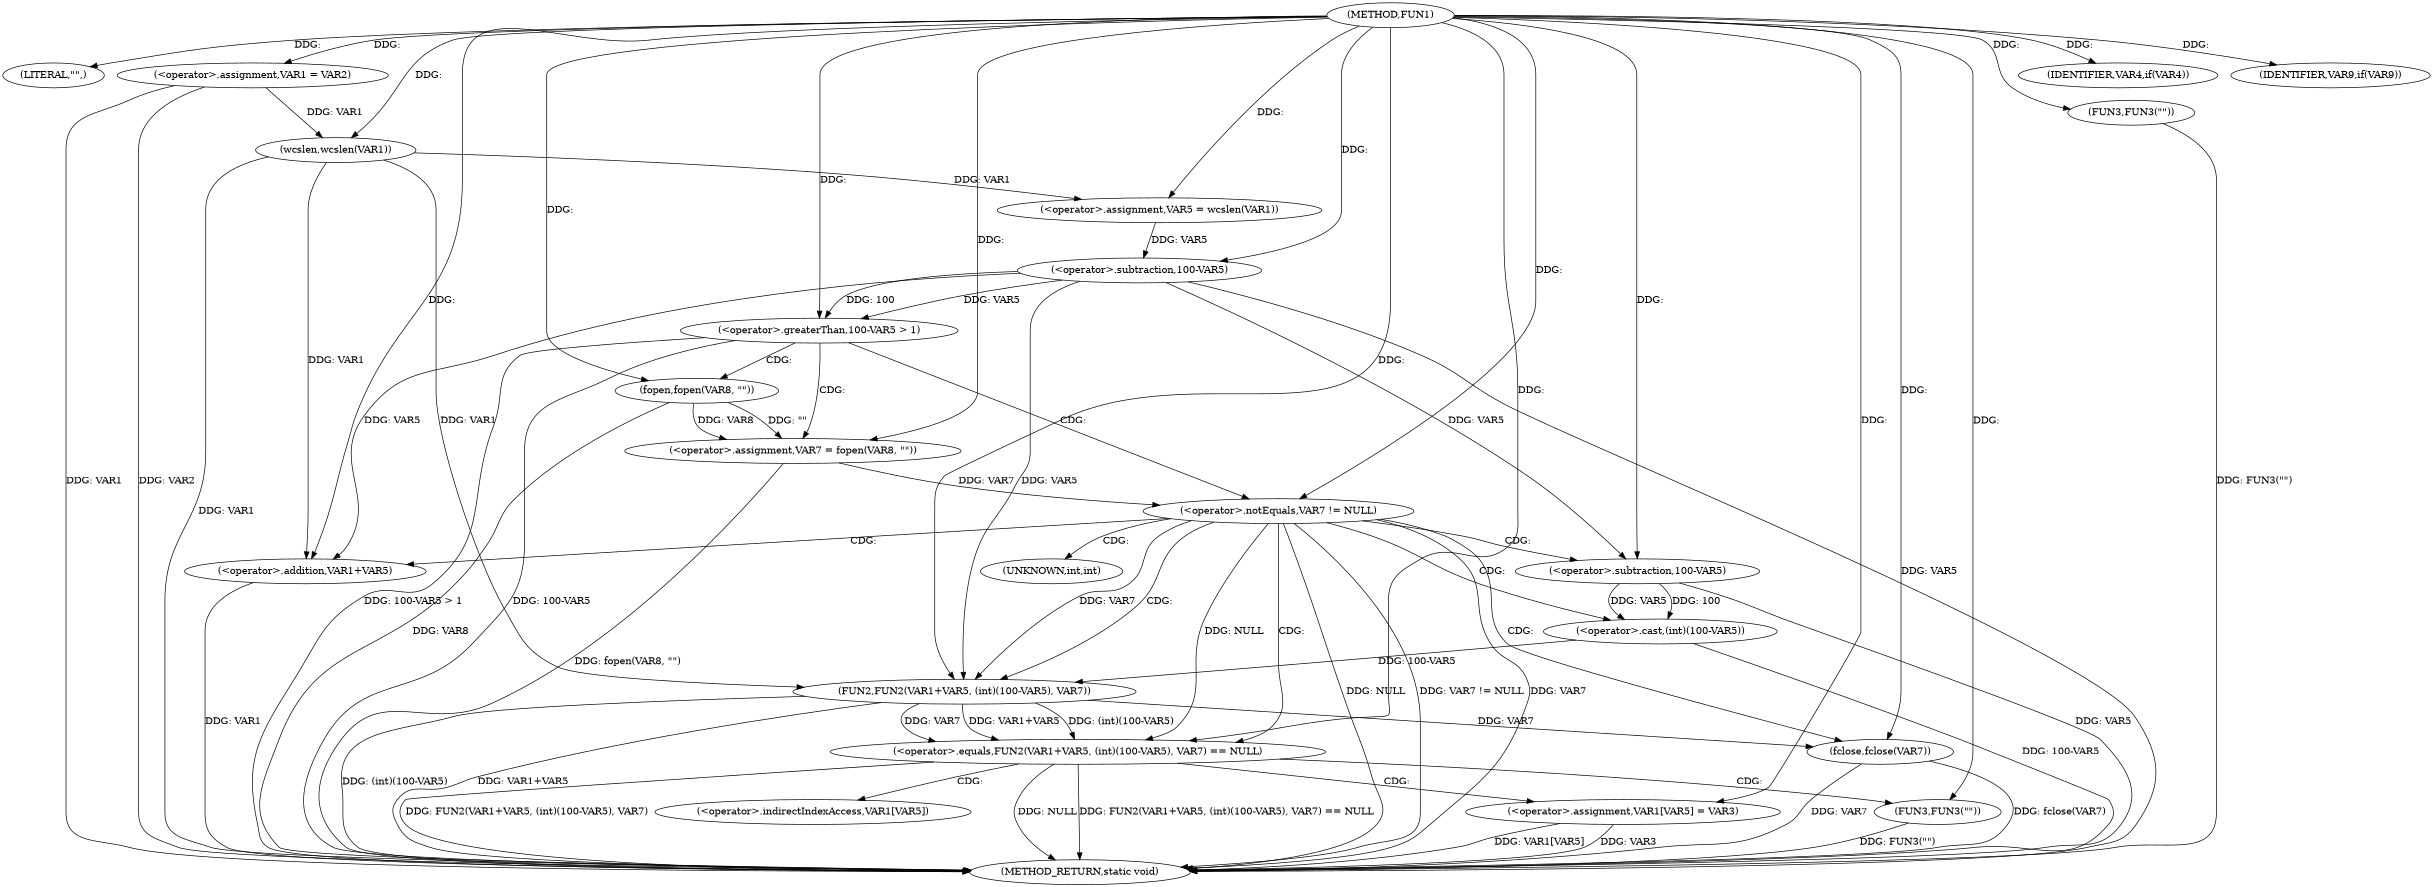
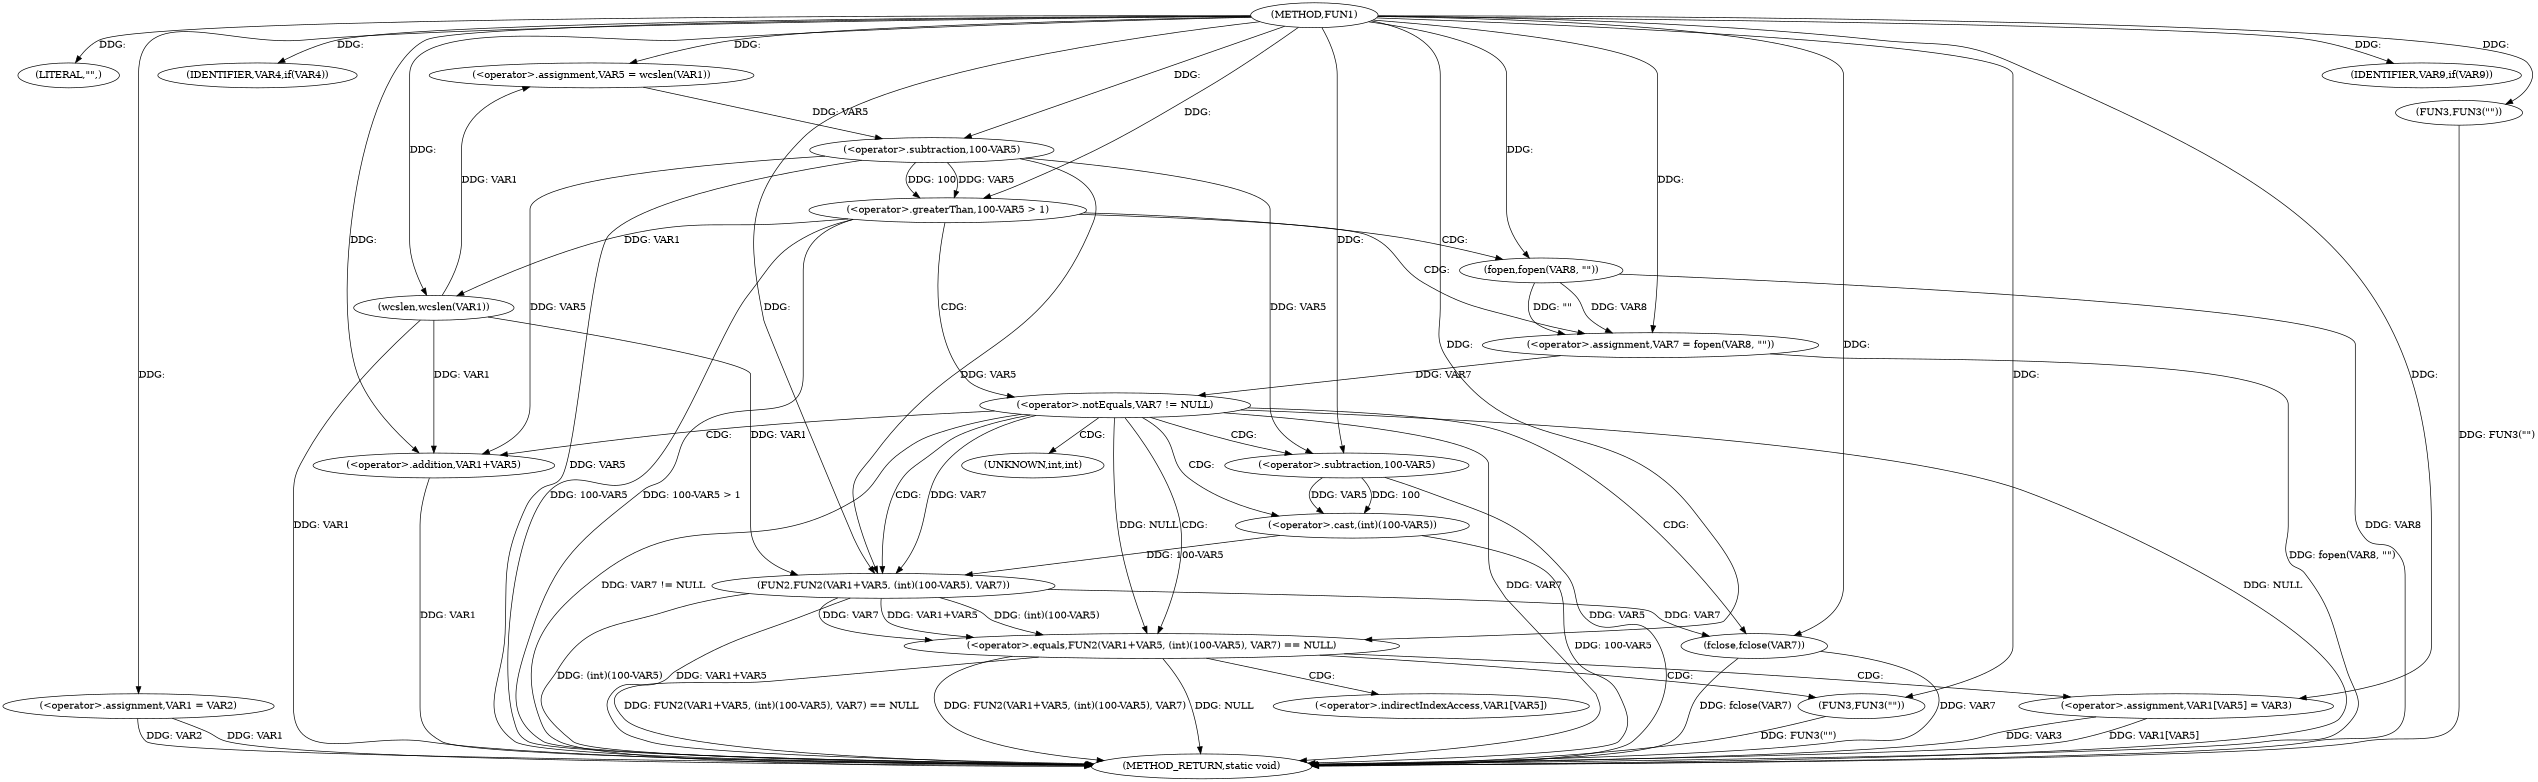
(292, 110) -> (650, 230)
(1536, 287) -> none
